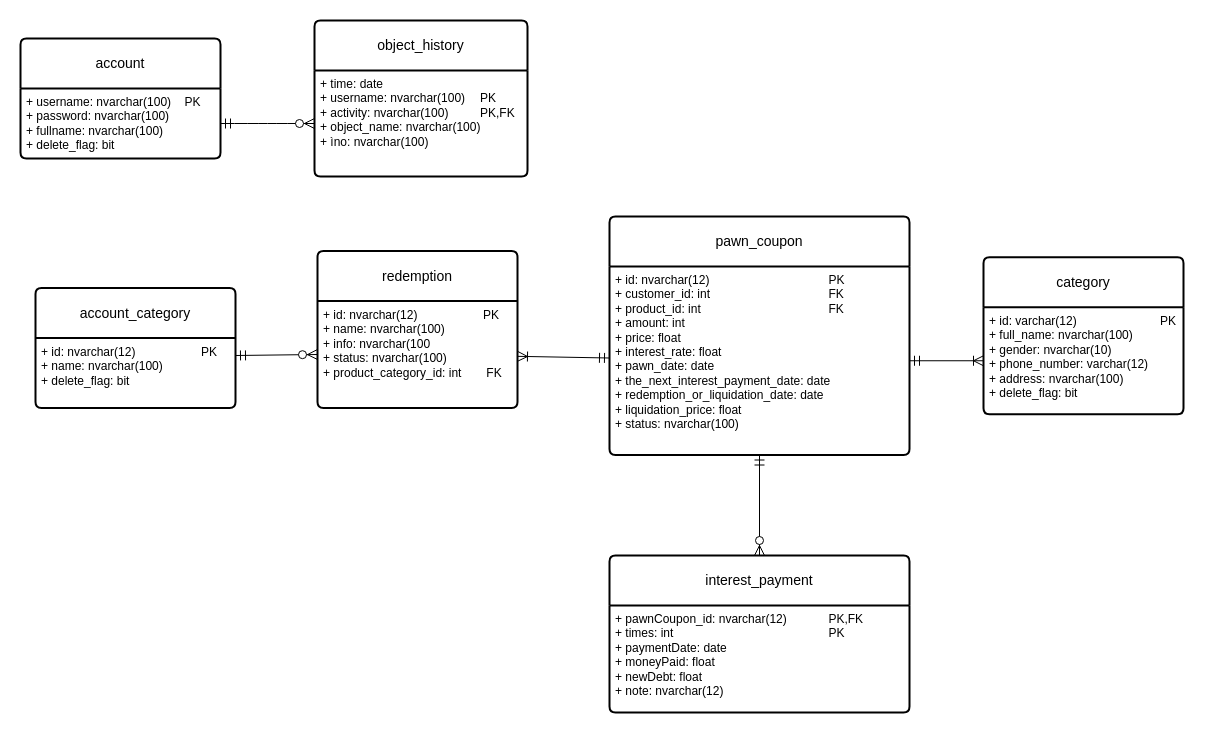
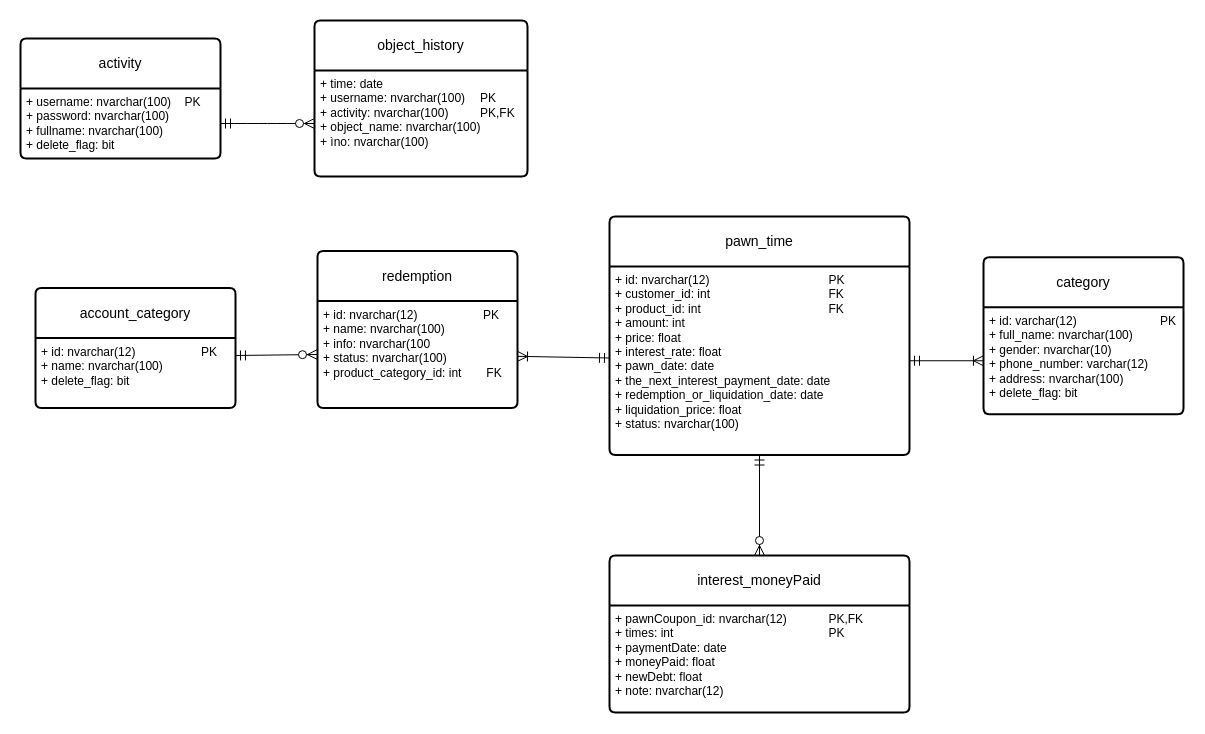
(121, 64) -> (121, 64)
(760, 242) -> (760, 242)
(760, 581) -> (760, 581)
